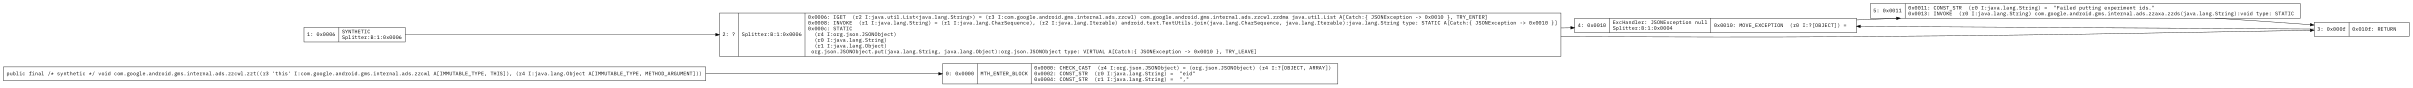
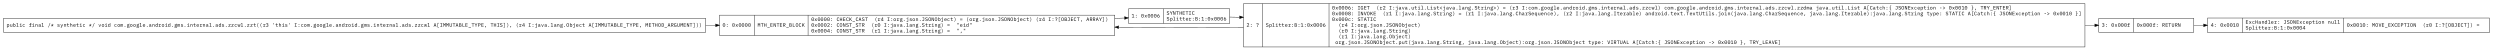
(2085, 11) -> none
none -> (1120, 18)
(1566, 28) -> (1181, 27)
(2379, 29) -> (2164, 25)
